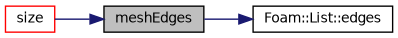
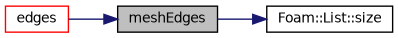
(30, 19) -> (37, 19)
(323, 19) -> (330, 19)
